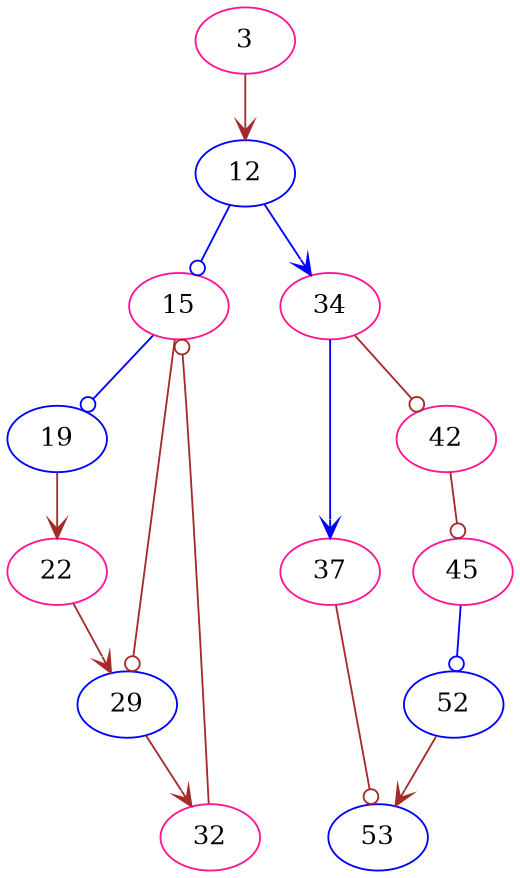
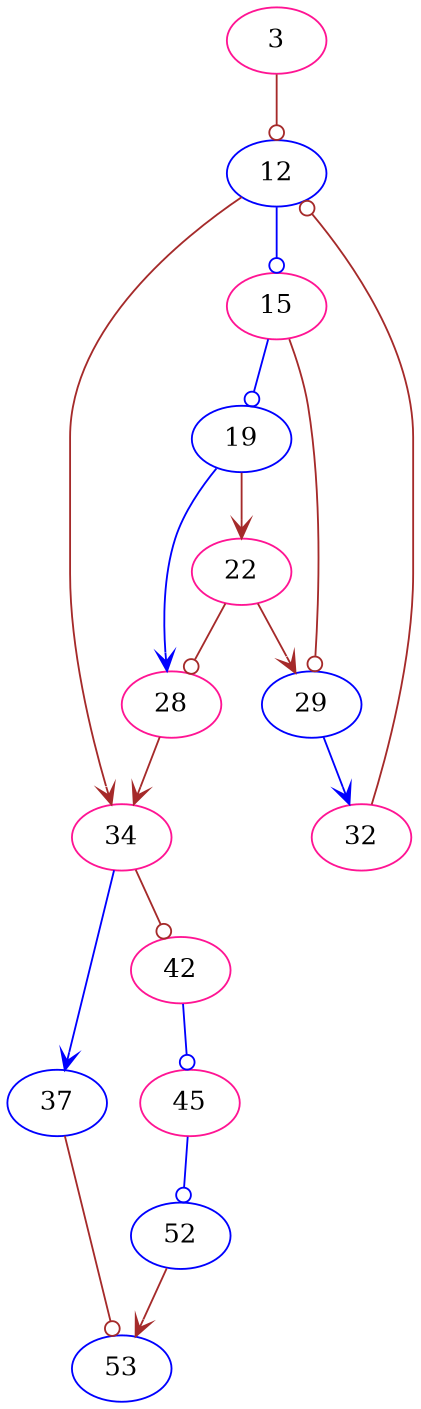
(245, 98) -> (277, 100)
(283, 232) -> (70, 461)
(454, 498) -> (185, 1029)
(330, 572) -> (57, 1103)
(197, 579) -> (413, 498)
none -> (172, 705)
(164, 763) -> (333, 762)
